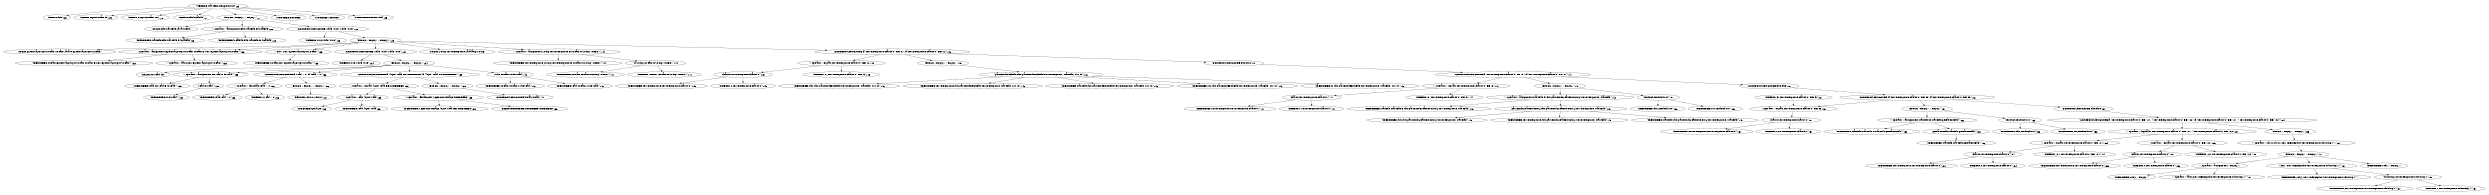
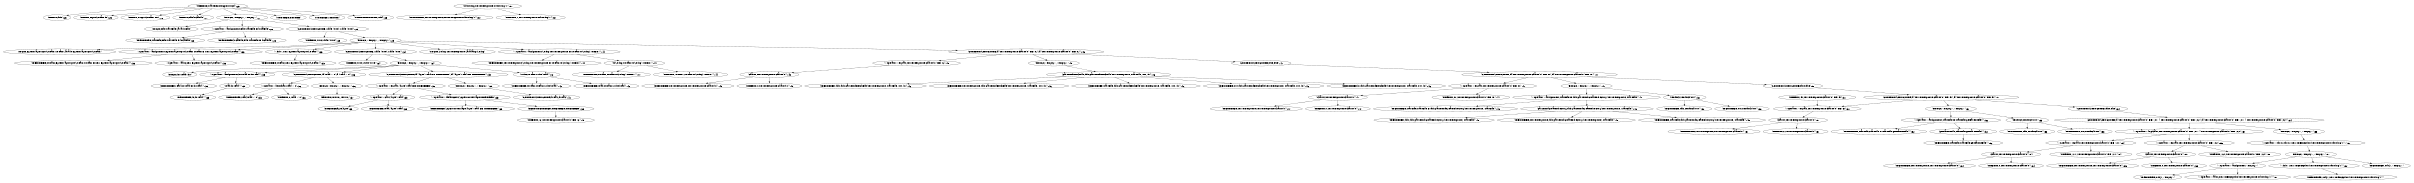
(841, 68) -> (556, 114)
(2360, 171) -> none
